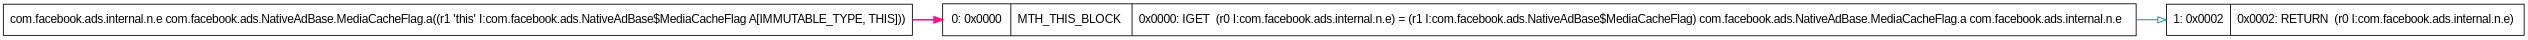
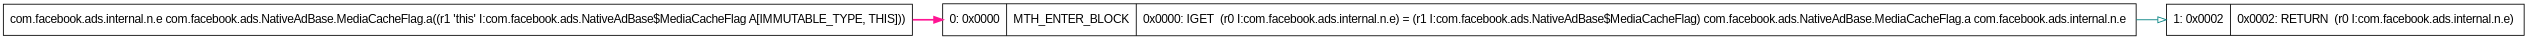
(1069, 19) -> (1071, 19)
